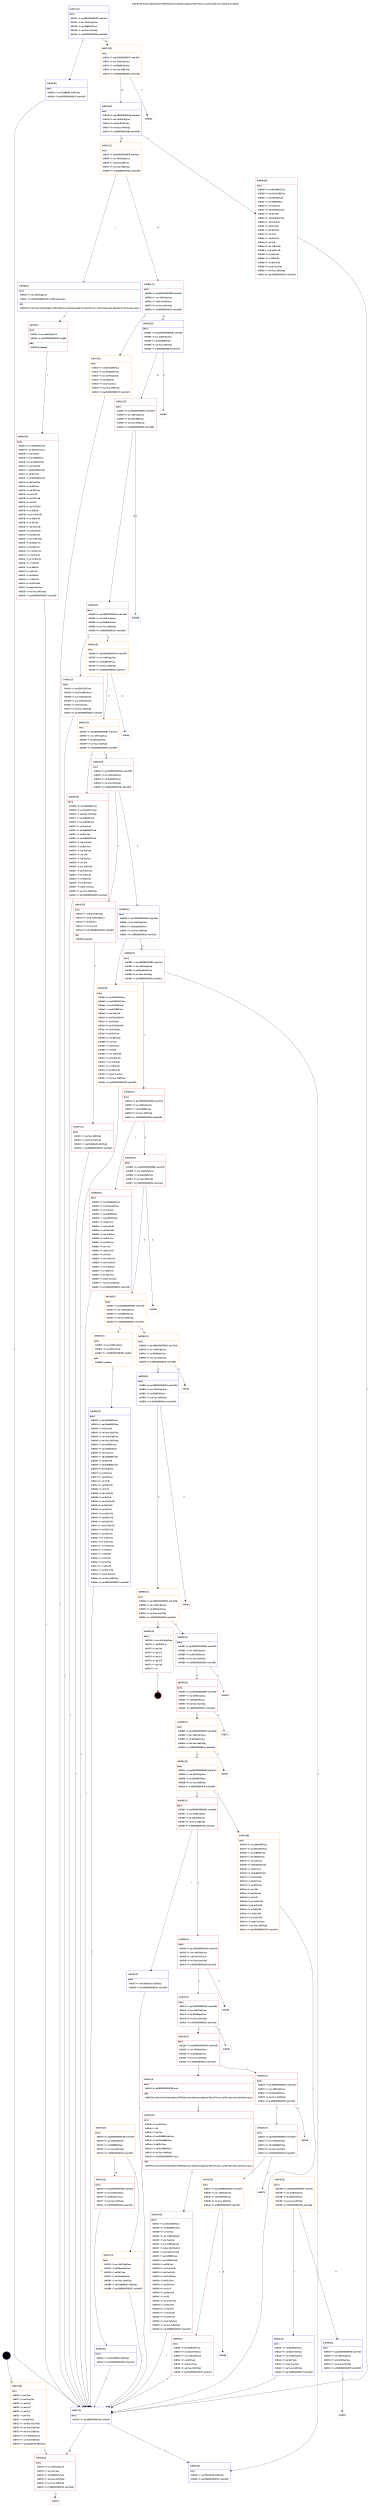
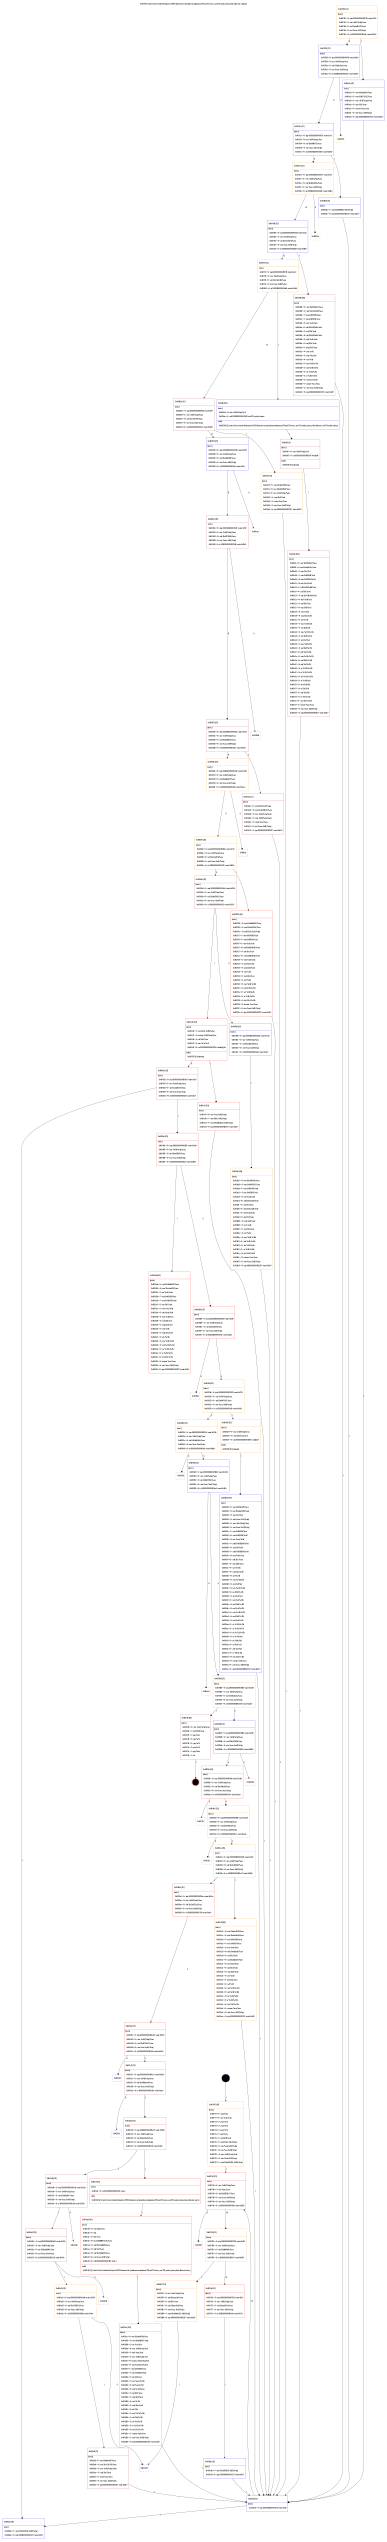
none -> (327, 100)
(141, 943) -> (191, 1063)
(86, 1848) -> none
(148, 1981) -> none
none -> (226, 2218)
(141, 2355) -> (175, 2396)
